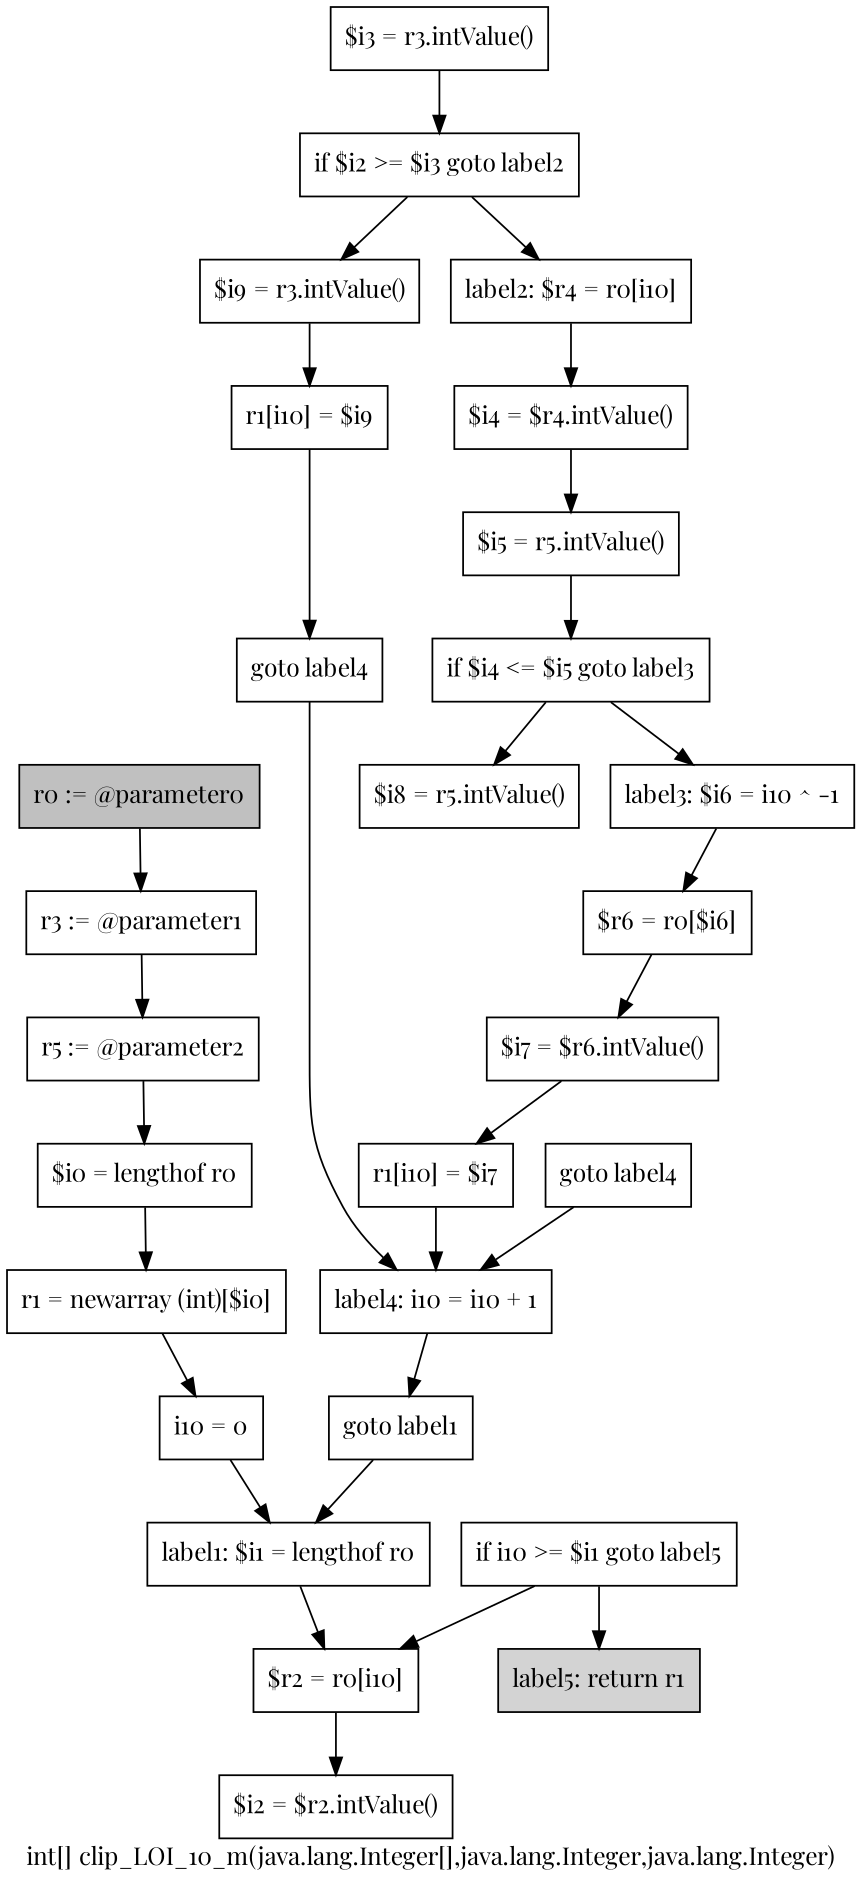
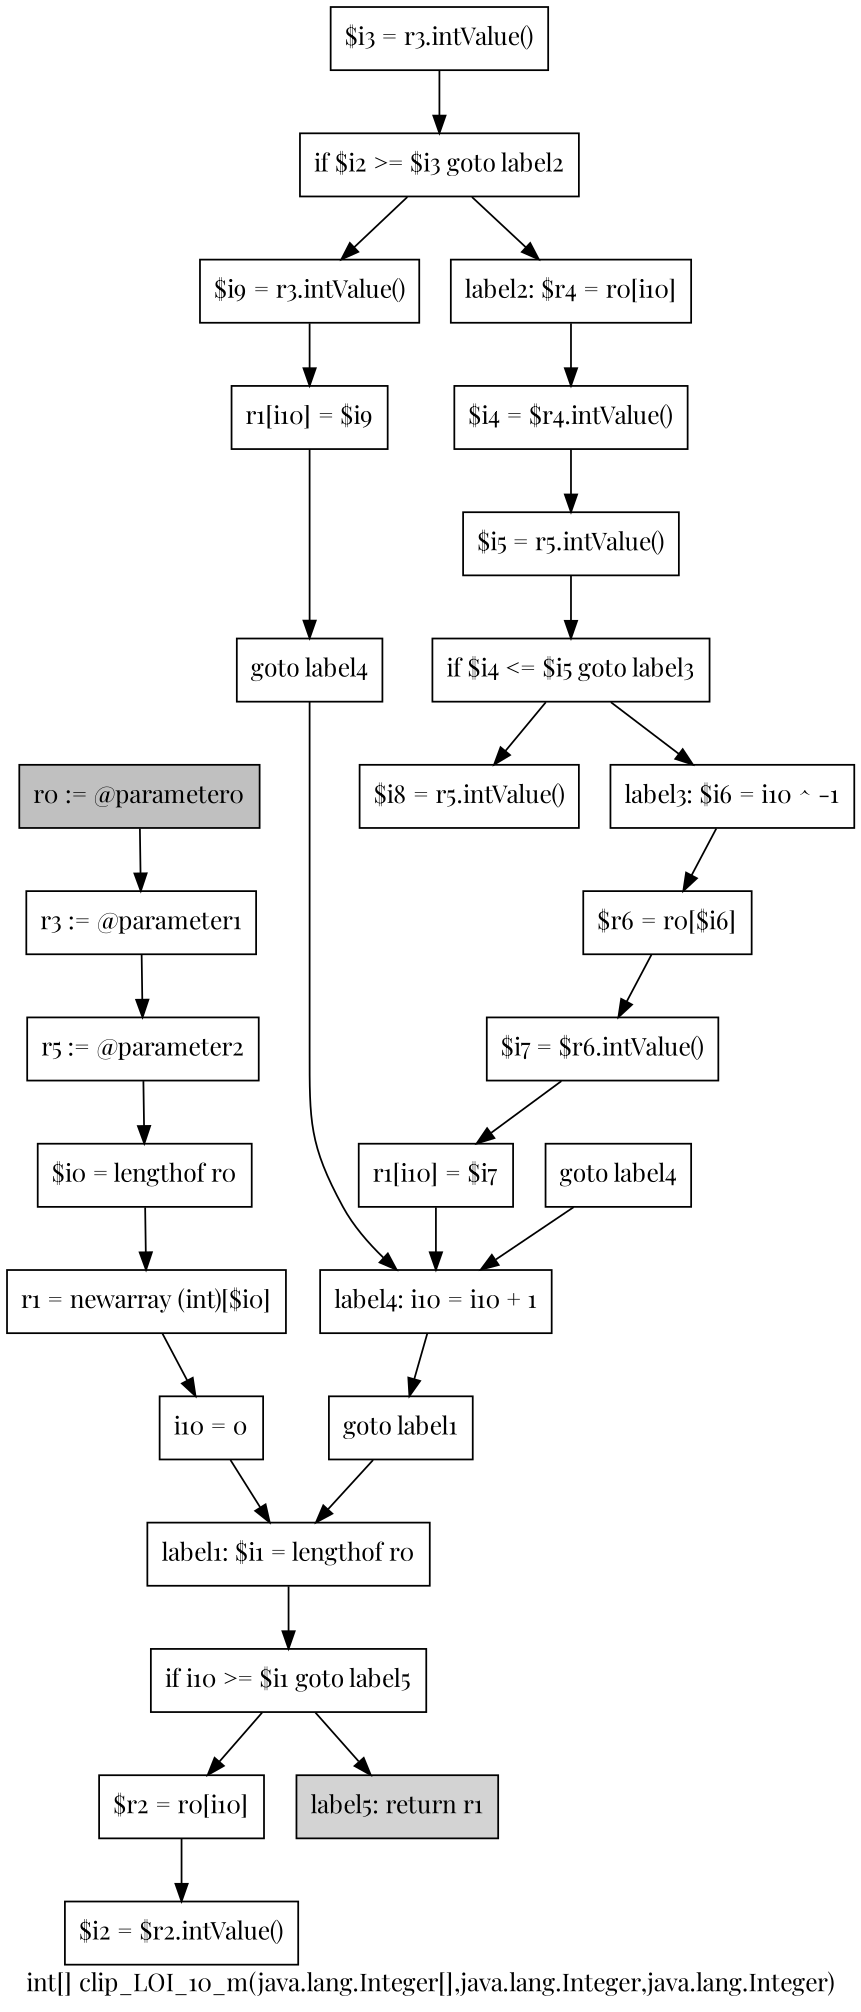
(309, 1609) -> (289, 1609)
